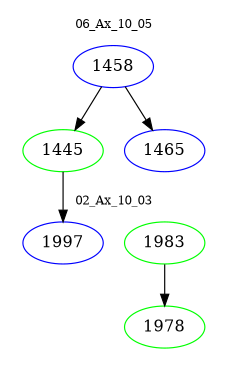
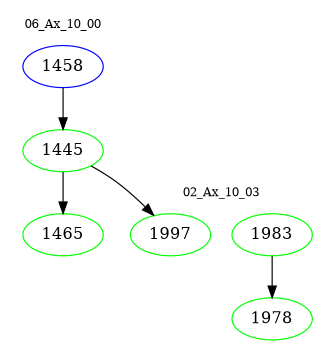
(114, 25) -> (63, 25)
(136, 103) -> (63, 187)
(165, 151) -> (63, 235)
(63, 243) -> (171, 235)
